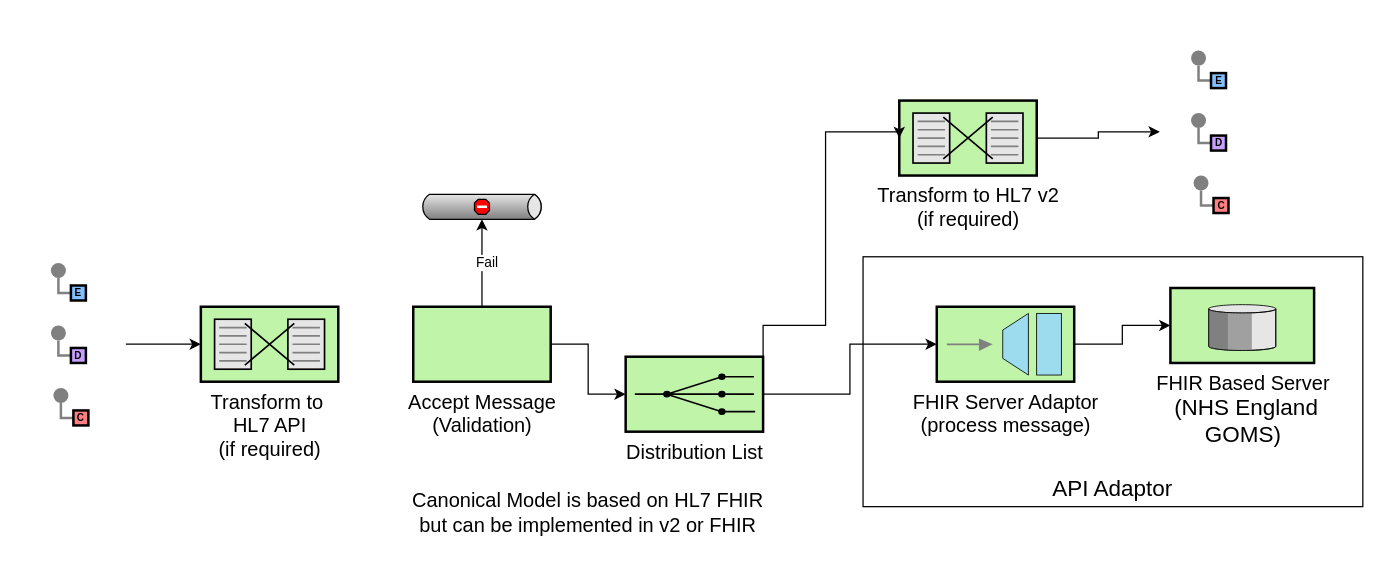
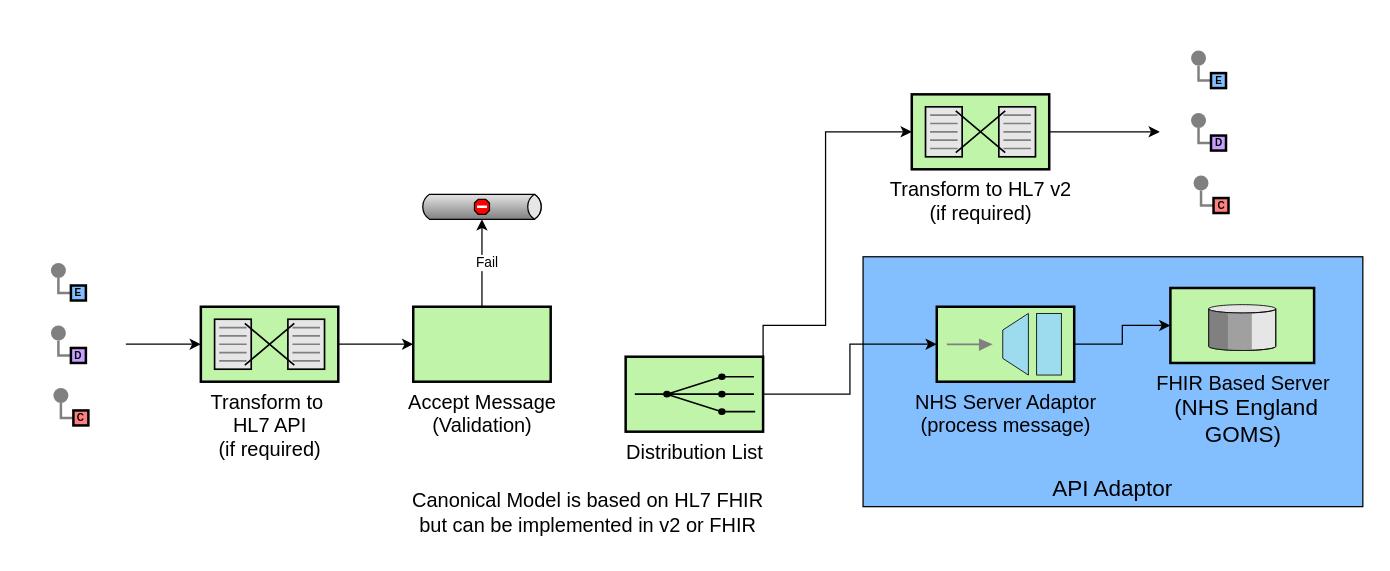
(968, 138) -> (981, 132)
none -> (371, 344)
(588, 365) -> none
(1113, 382) -> (1113, 382)
(1006, 403) -> (1006, 403)
